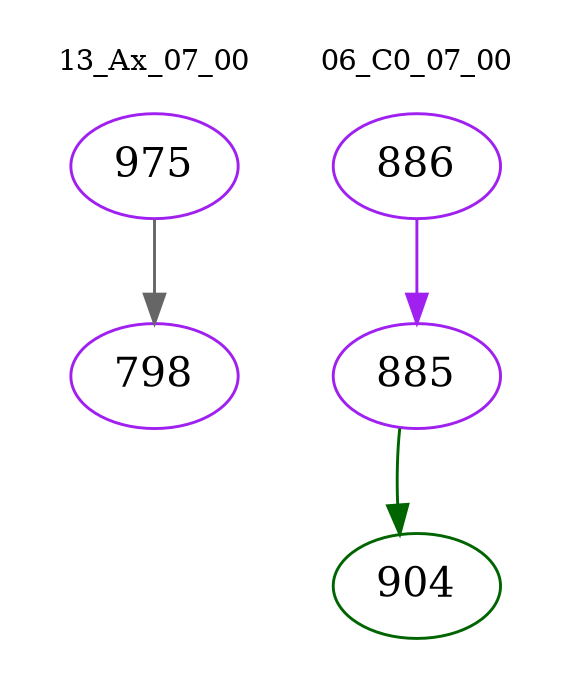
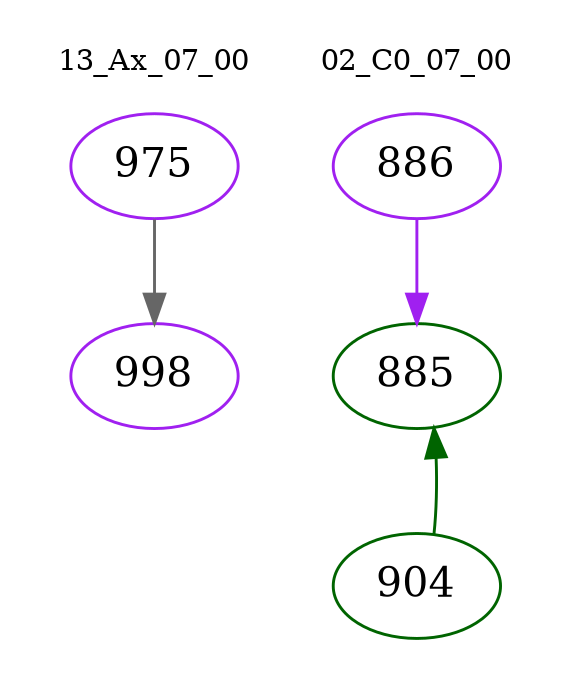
(417, 63) -> (417, 63)
(155, 376) -> (155, 376)
(417, 376) -> (417, 376)
(397, 466) -> (436, 496)
